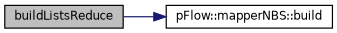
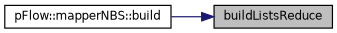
(139, 17) -> (186, 17)
